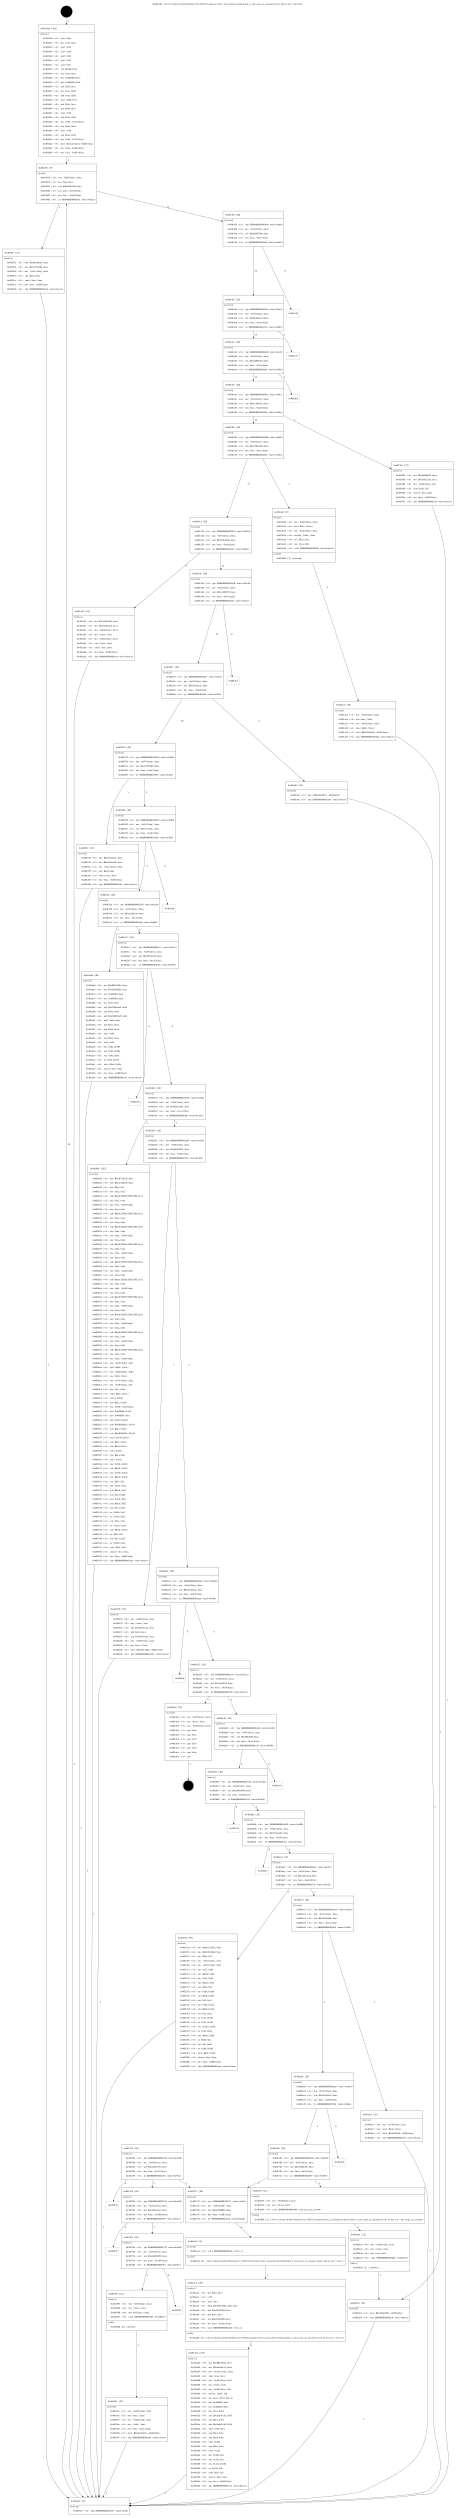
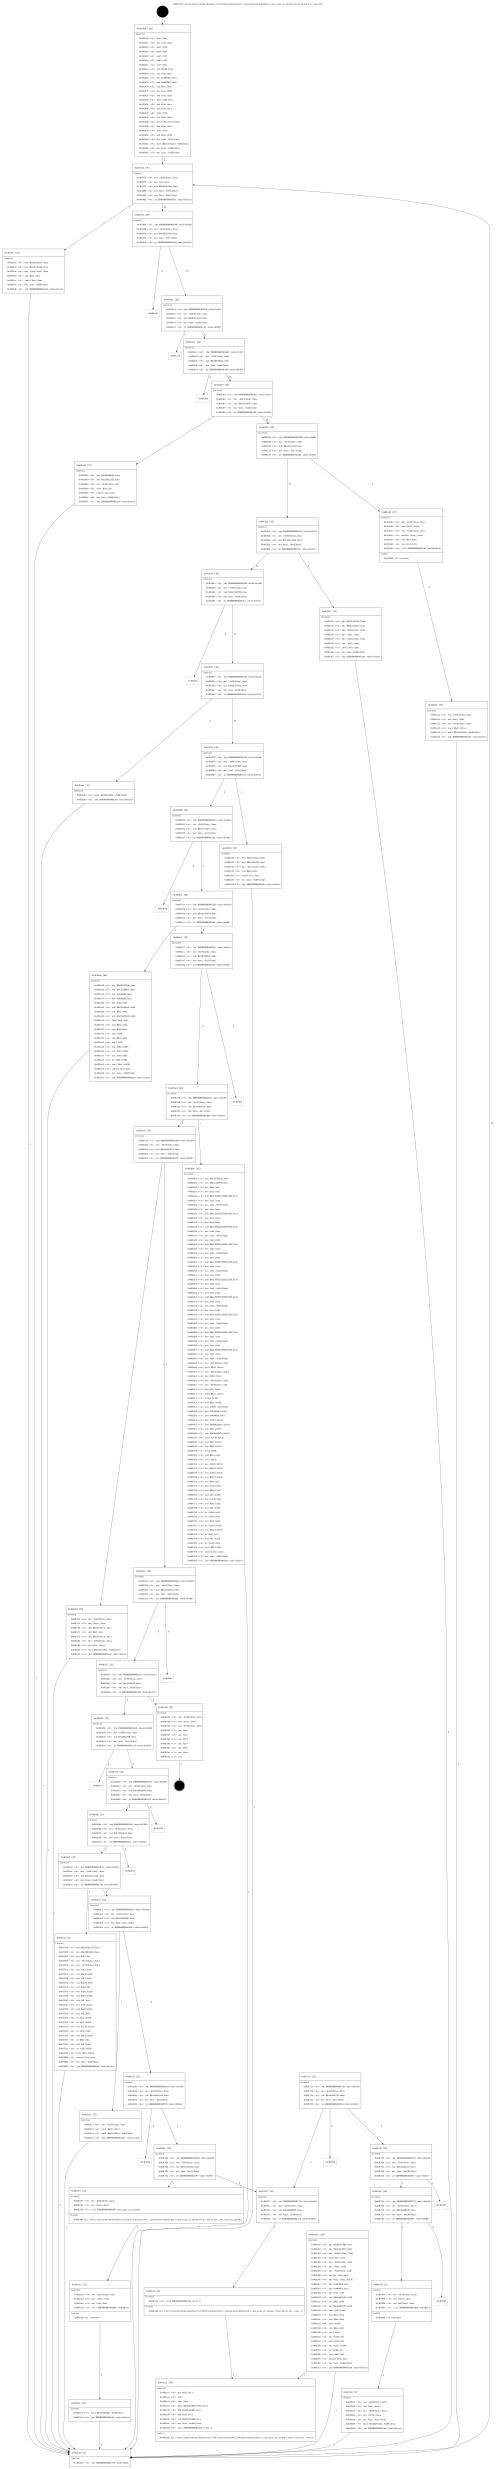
(439, 1516) -> (457, 1756)
(250, 2345) -> (303, 2374)
